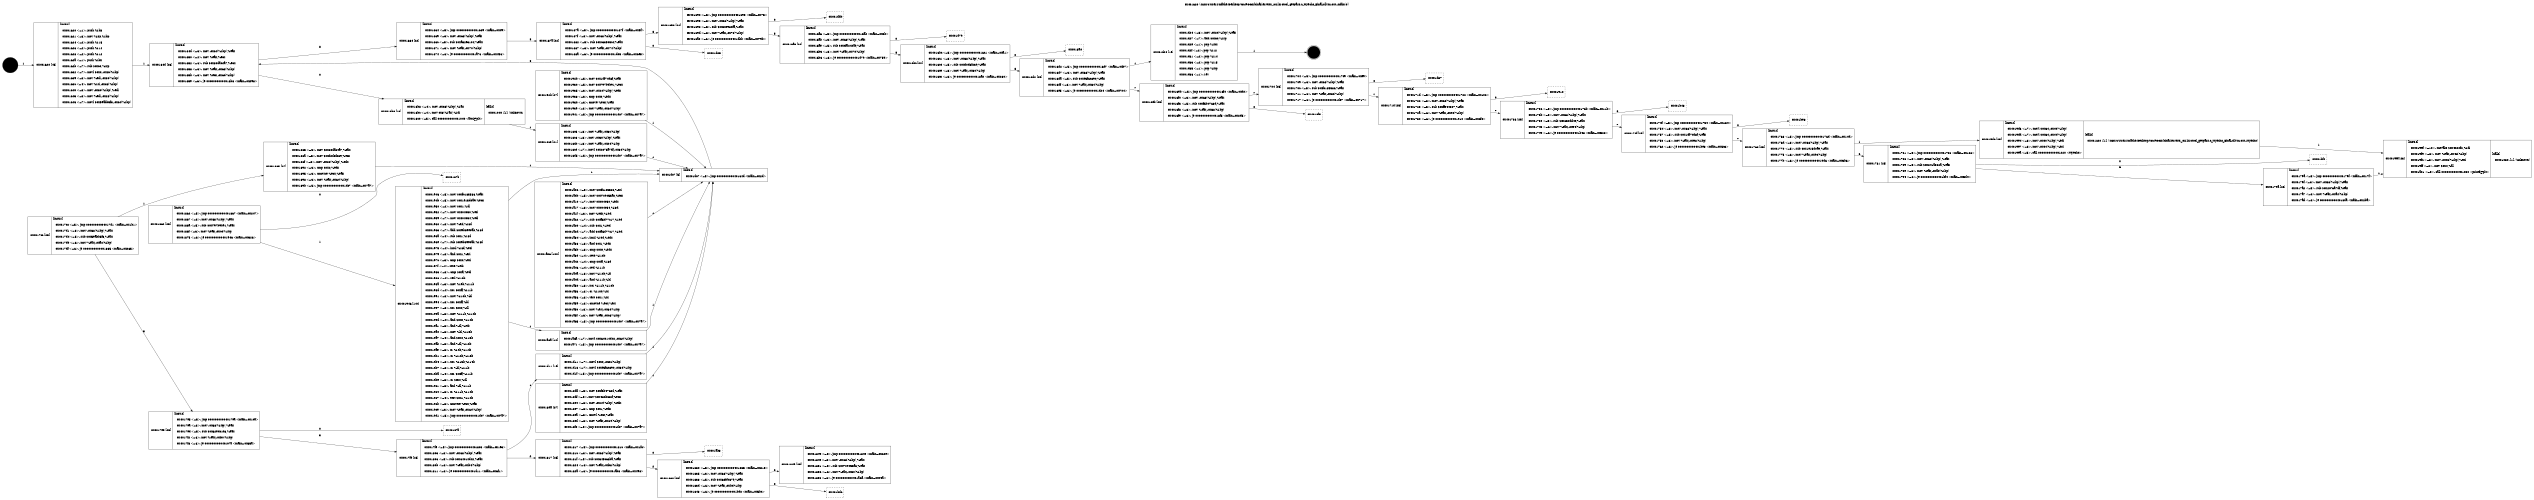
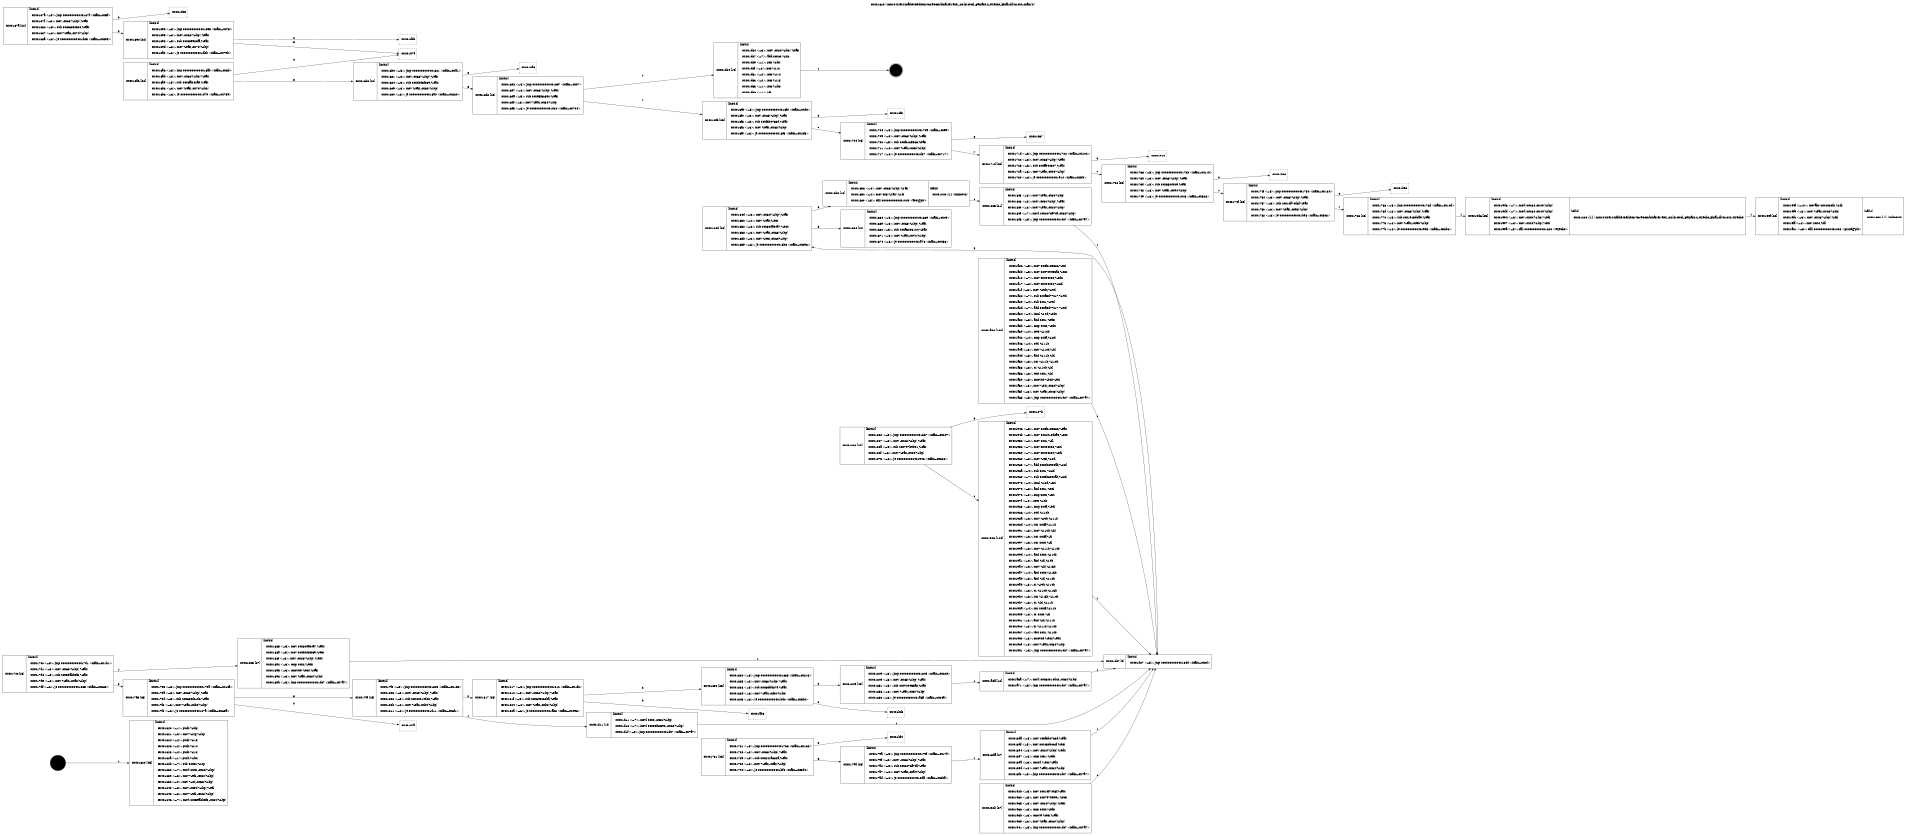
(773, 35) -> (315, 48)
(521, 41) -> none
(140, 65) -> none
(1858, 156) -> none
(2377, 175) -> (965, 760)
(524, 326) -> (965, 683)
